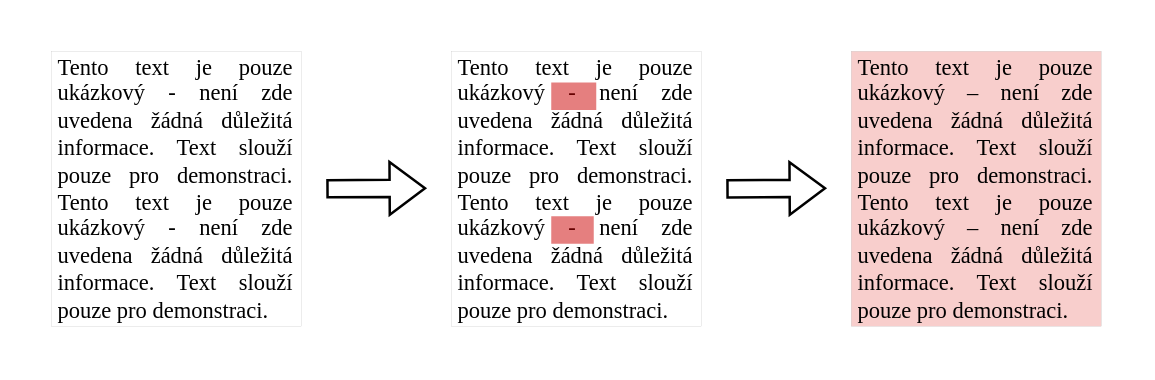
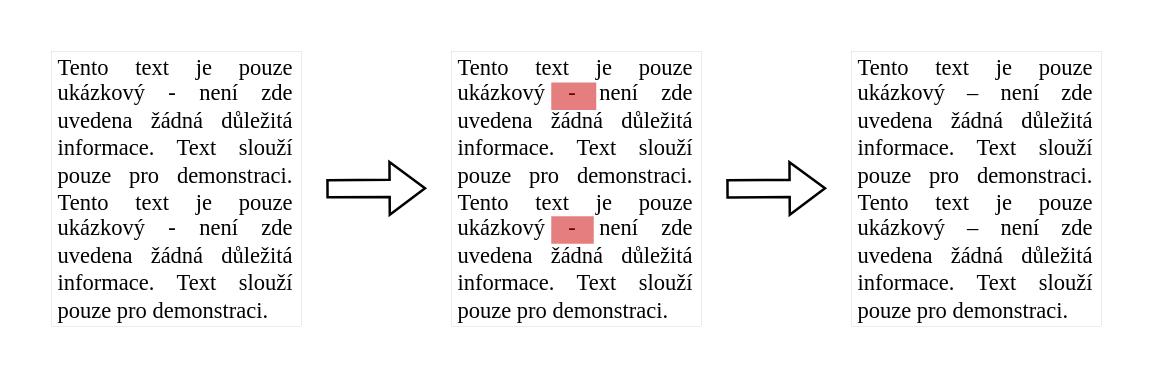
(976, 189) -> (976, 189)
